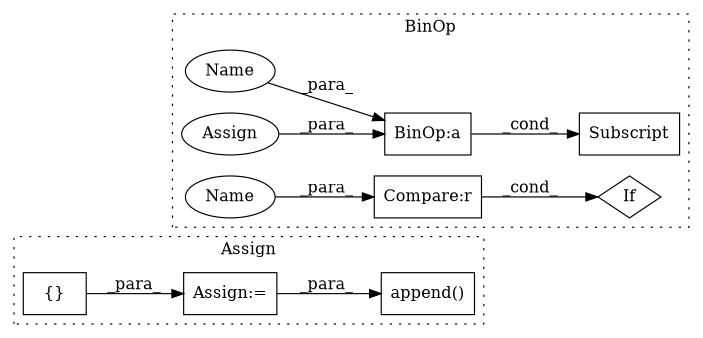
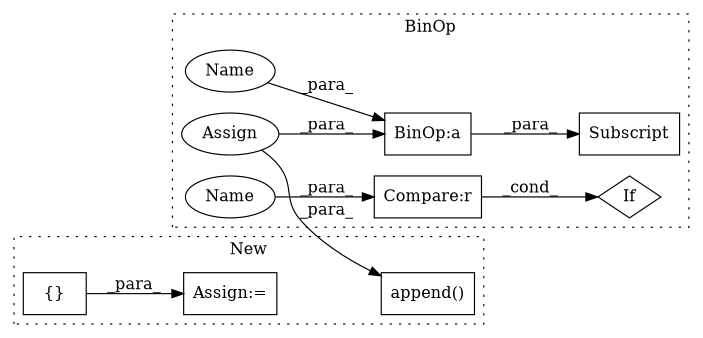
(530, 125) -> (530, 125)
(249, 250) -> (249, 250)
(323, 294) -> (299, 218)
